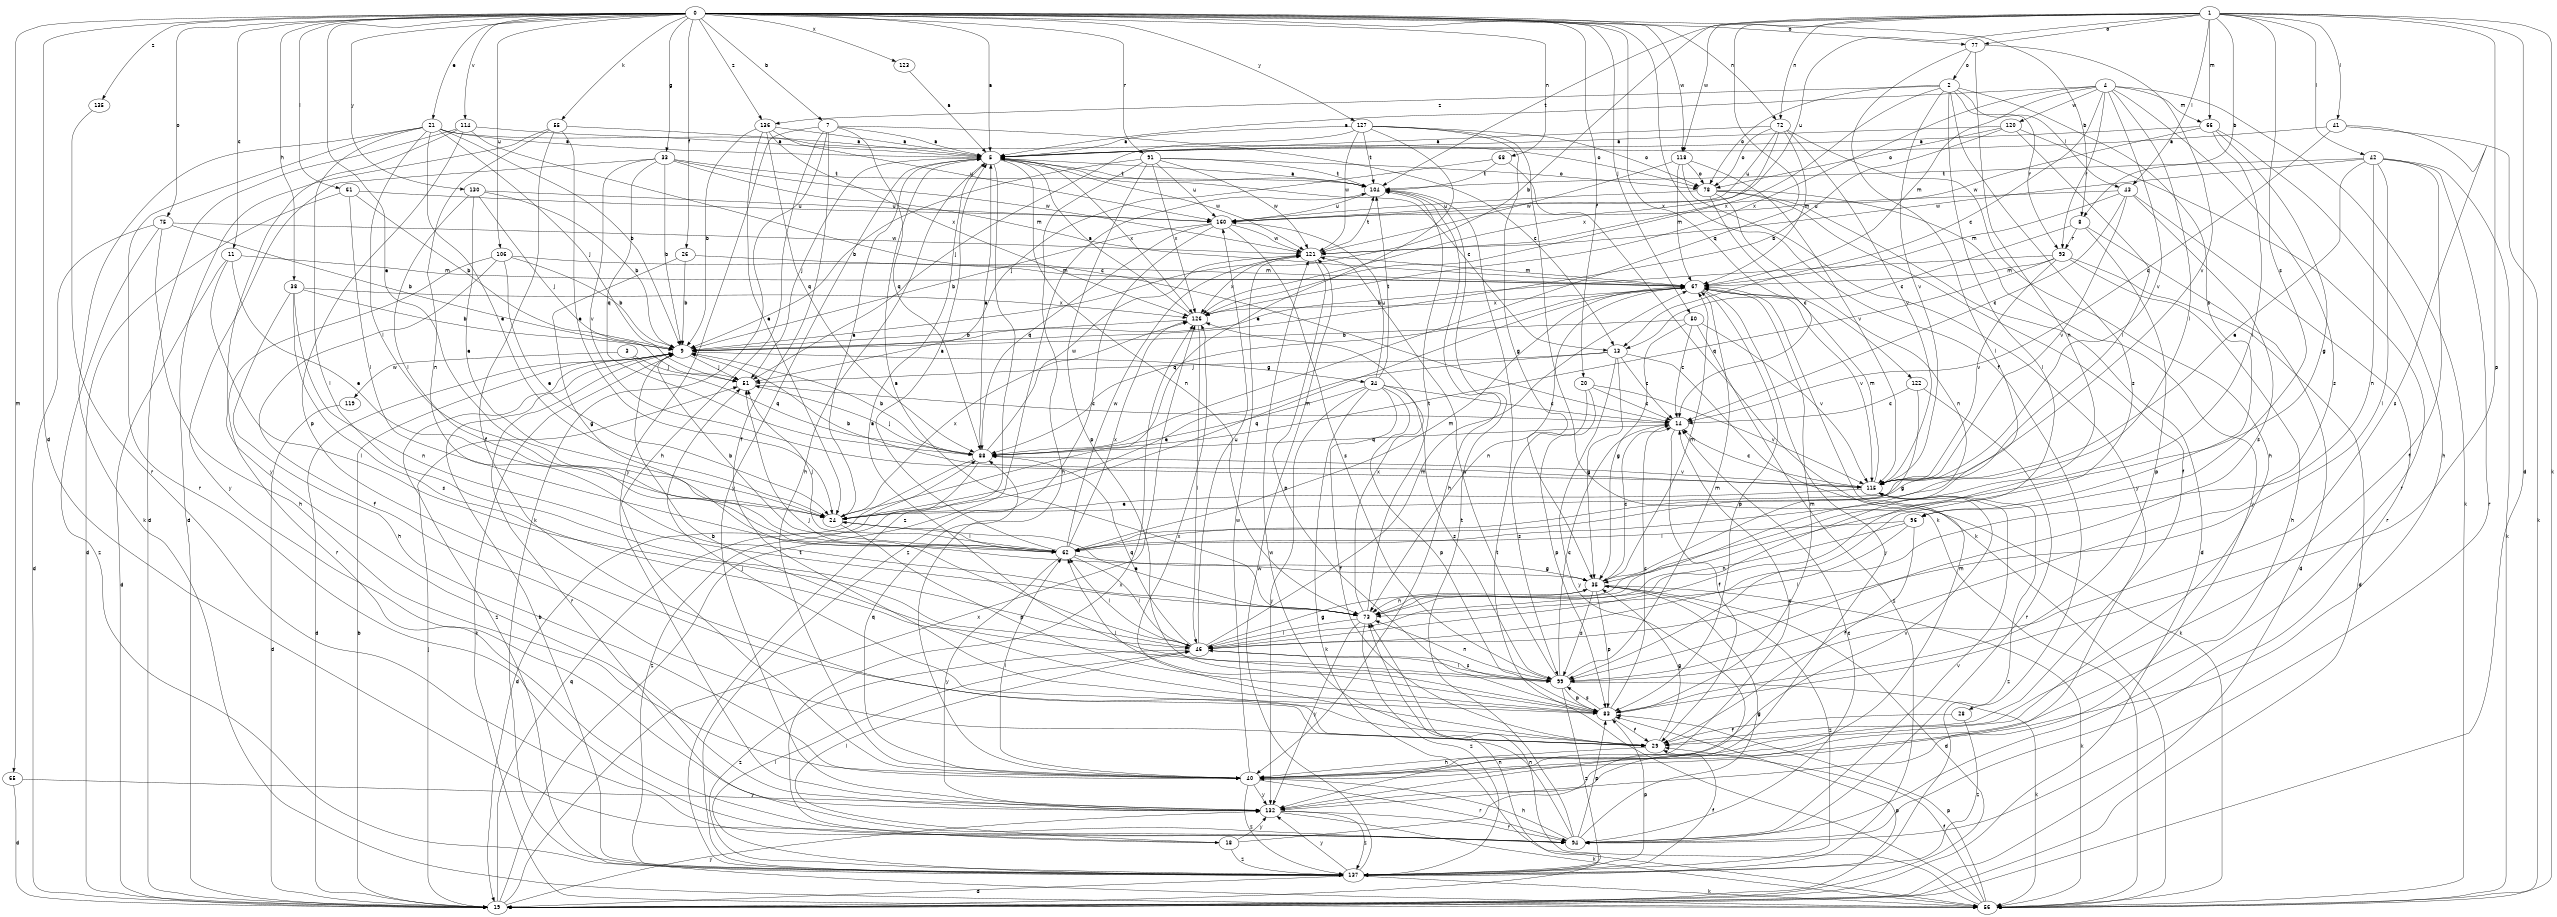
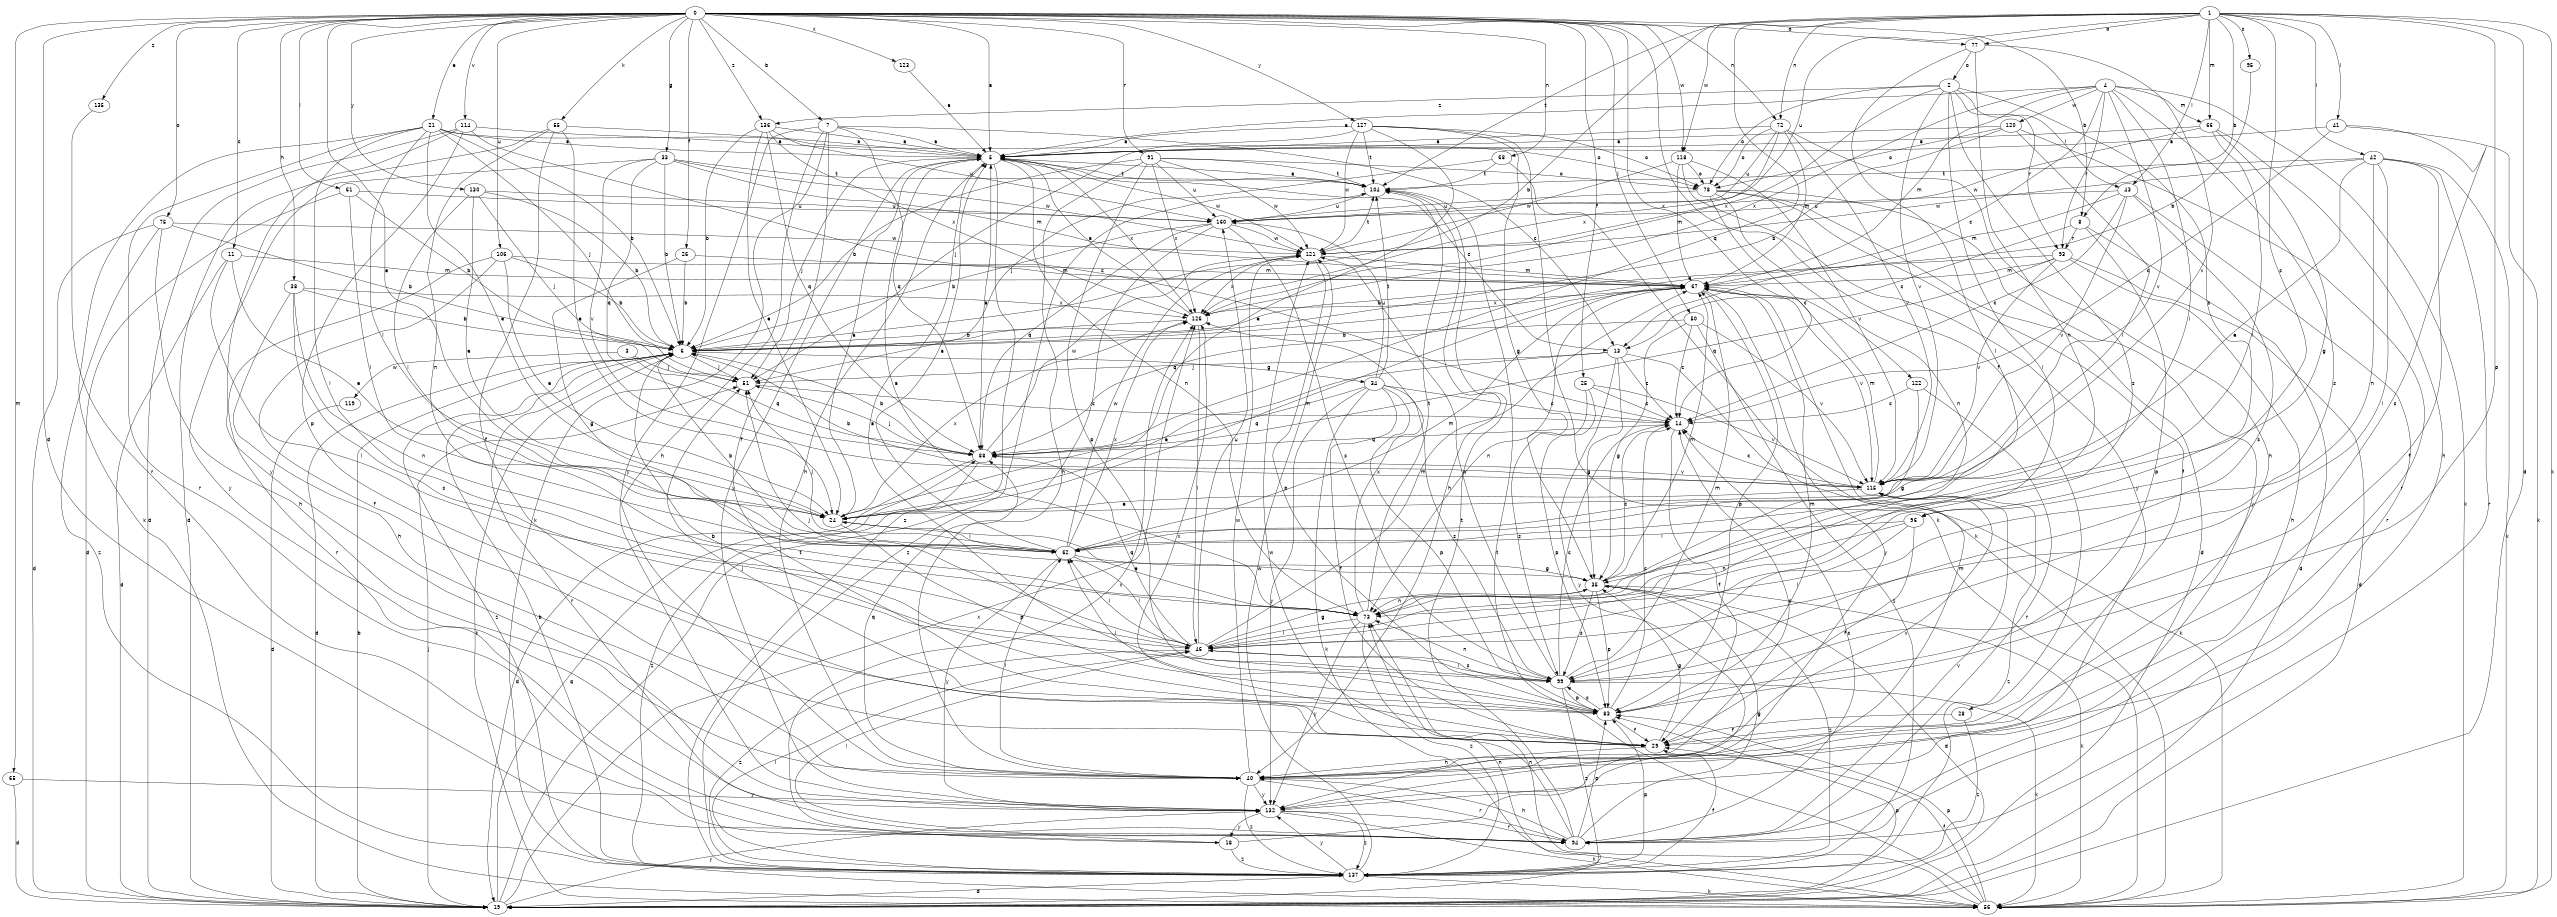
none -> (2250, 66)
(682, 351) -> (682, 351)
(1584, 384) -> (1584, 384)
(1256, 828) -> (1243, 820)
